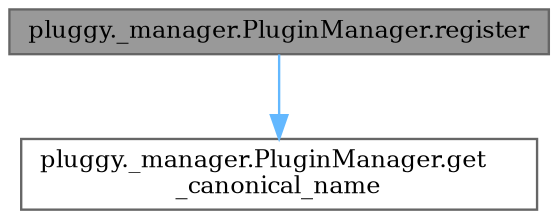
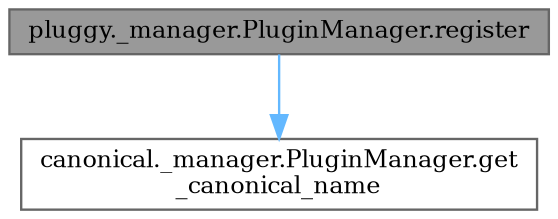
(279, 174) -> (279, 174)
